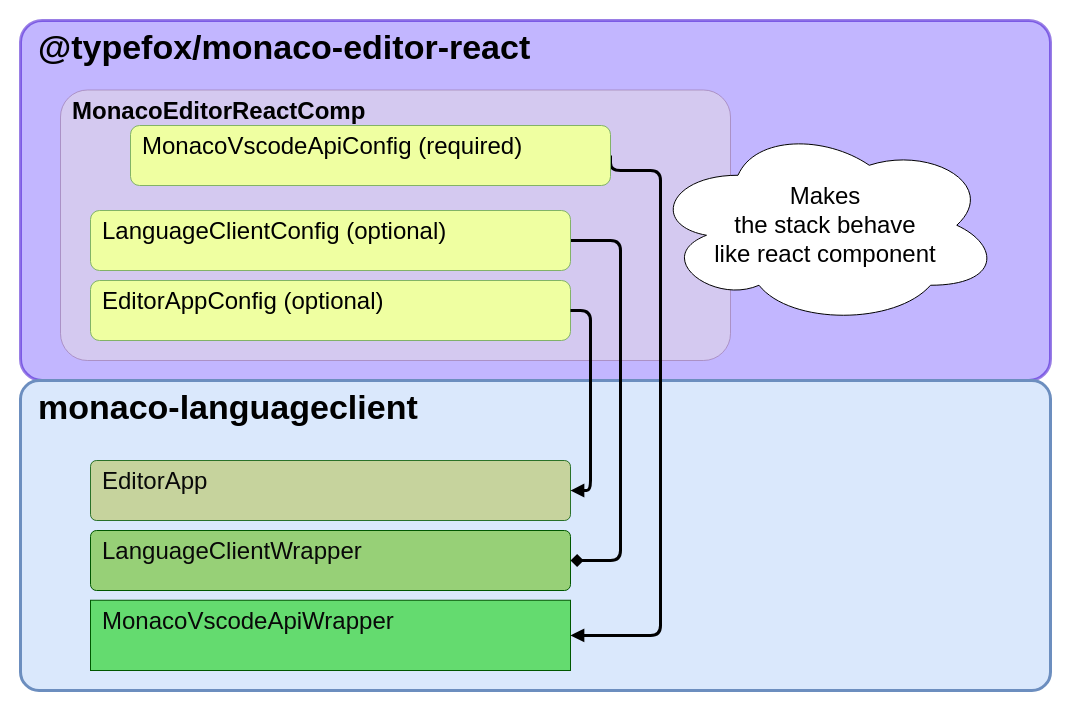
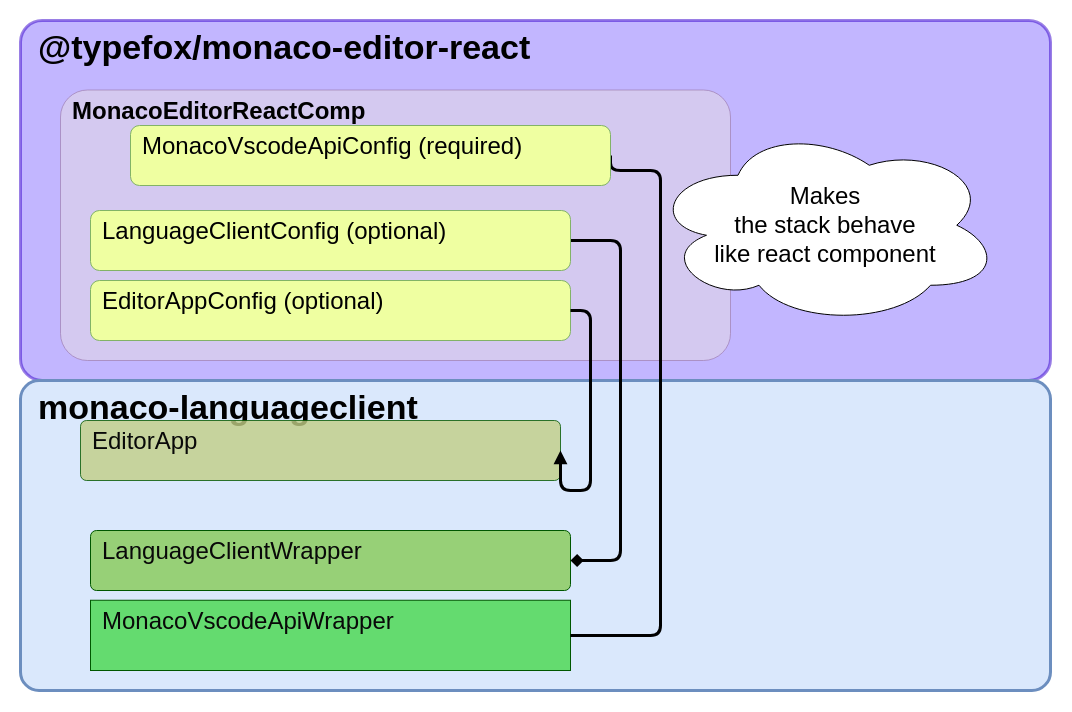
(331, 491) -> (321, 451)
(584, 635) -> (578, 635)
